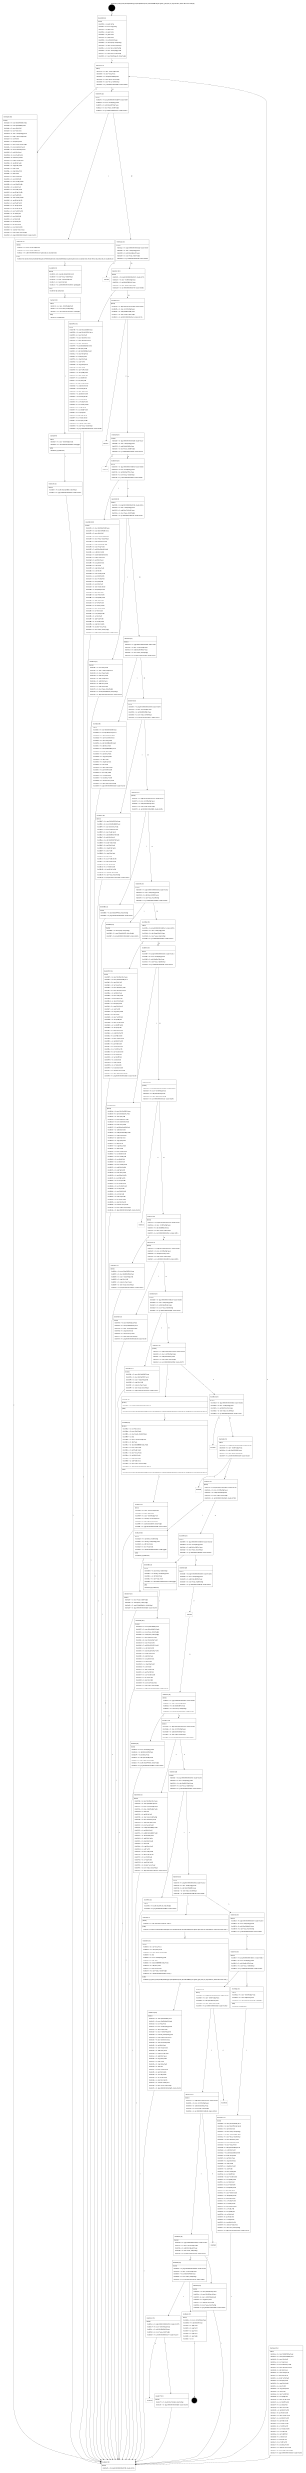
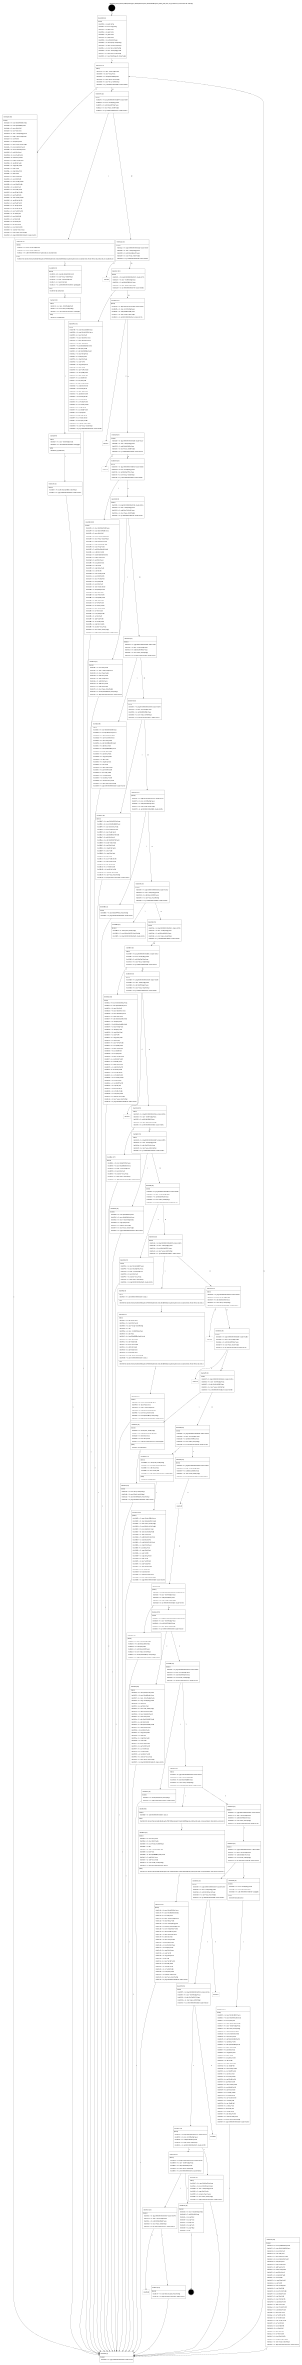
(120, 1024) -> none
